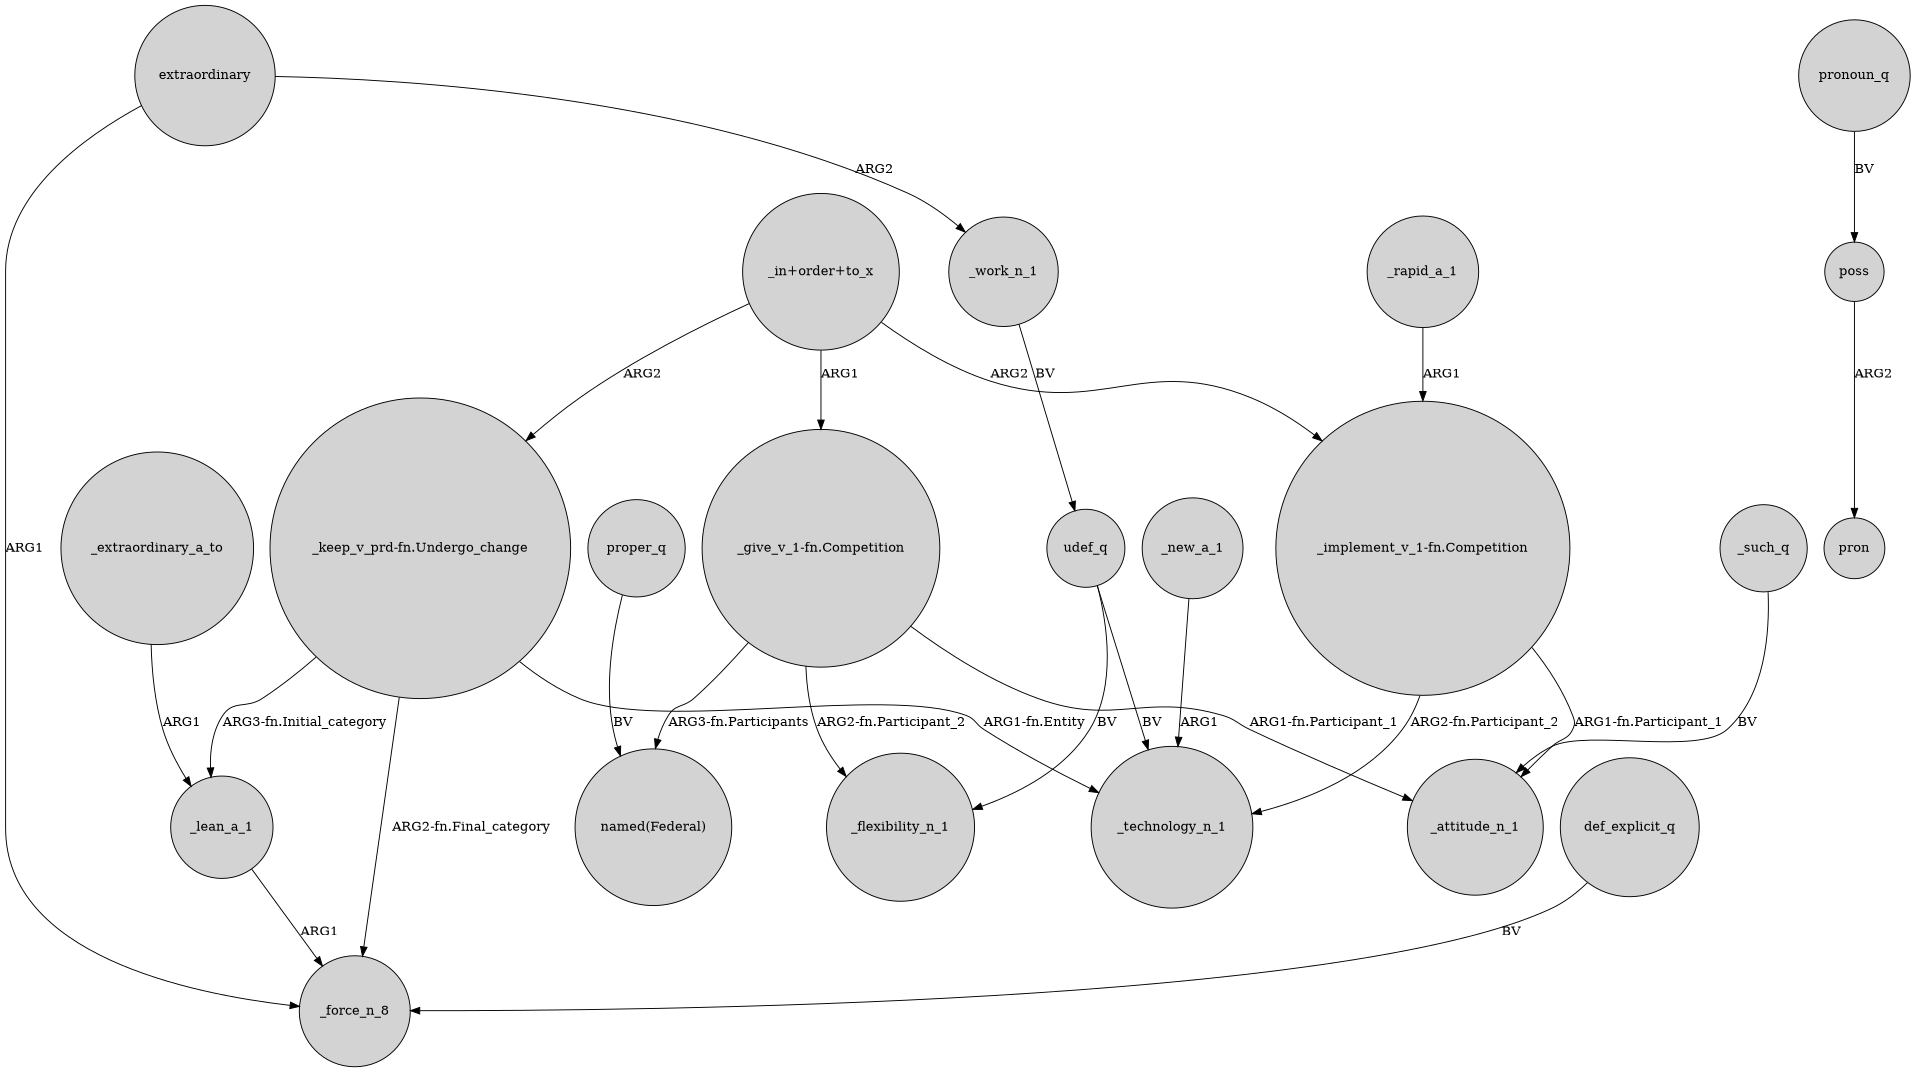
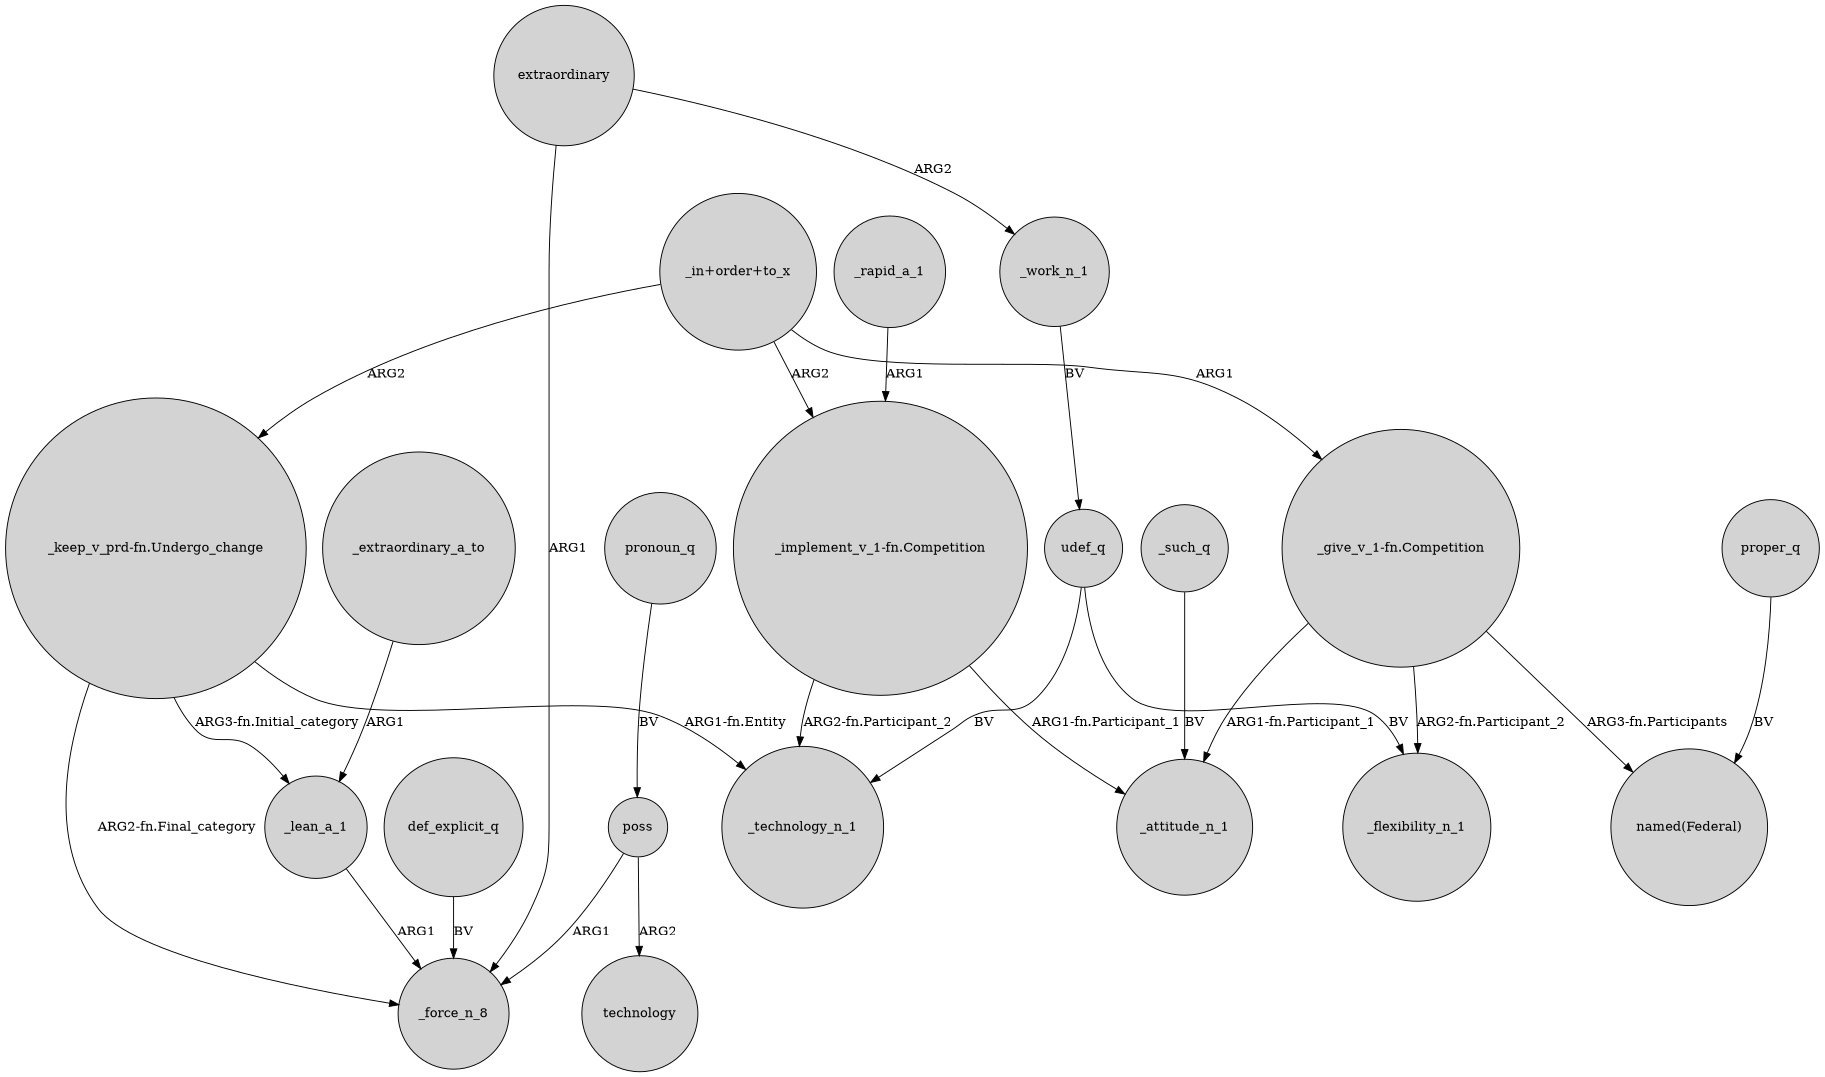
(1193, 548) -> none
(1854, 548) -> (640, 1014)
none -> (574, 923)
